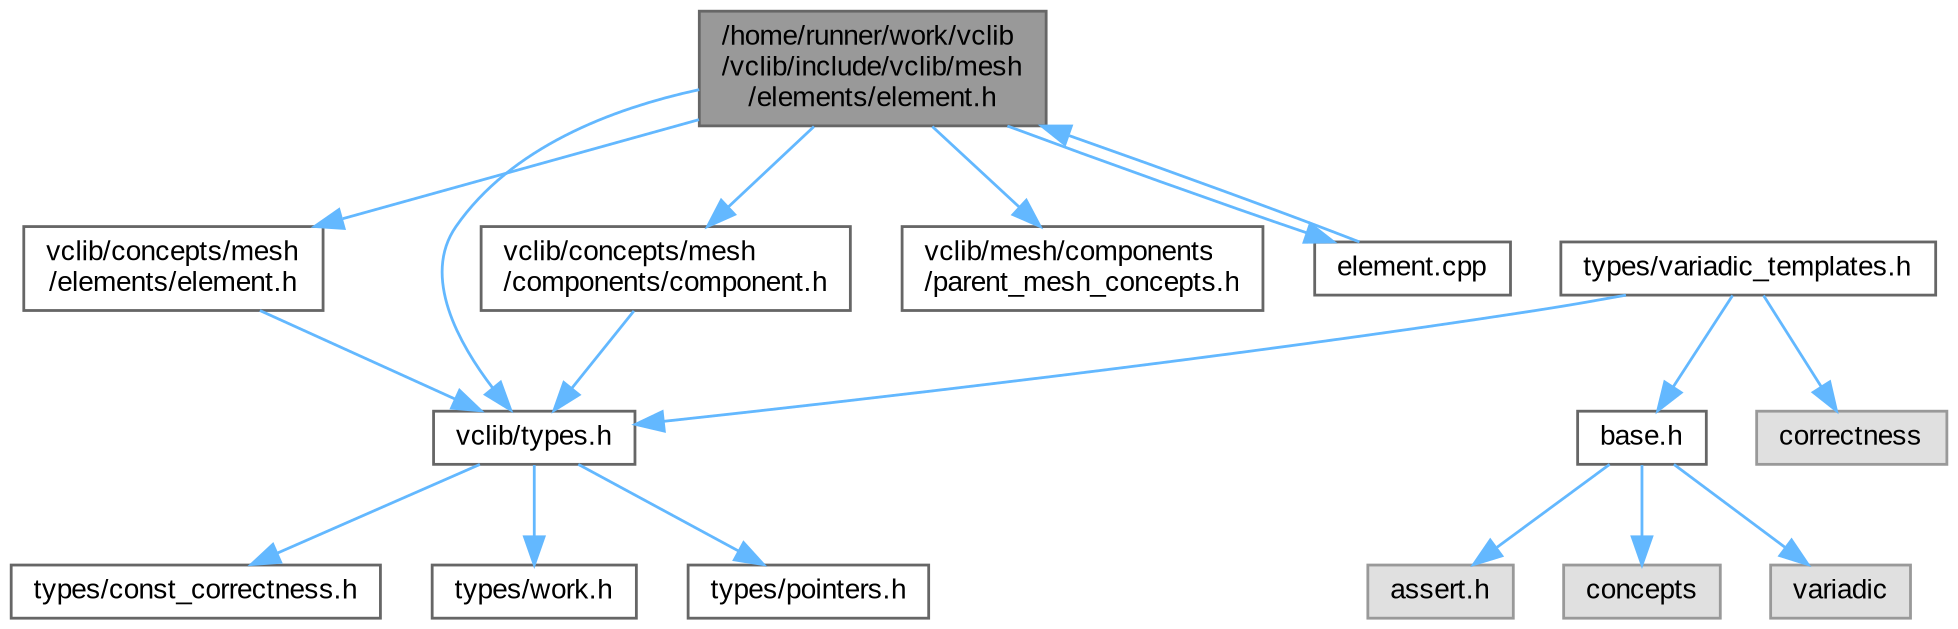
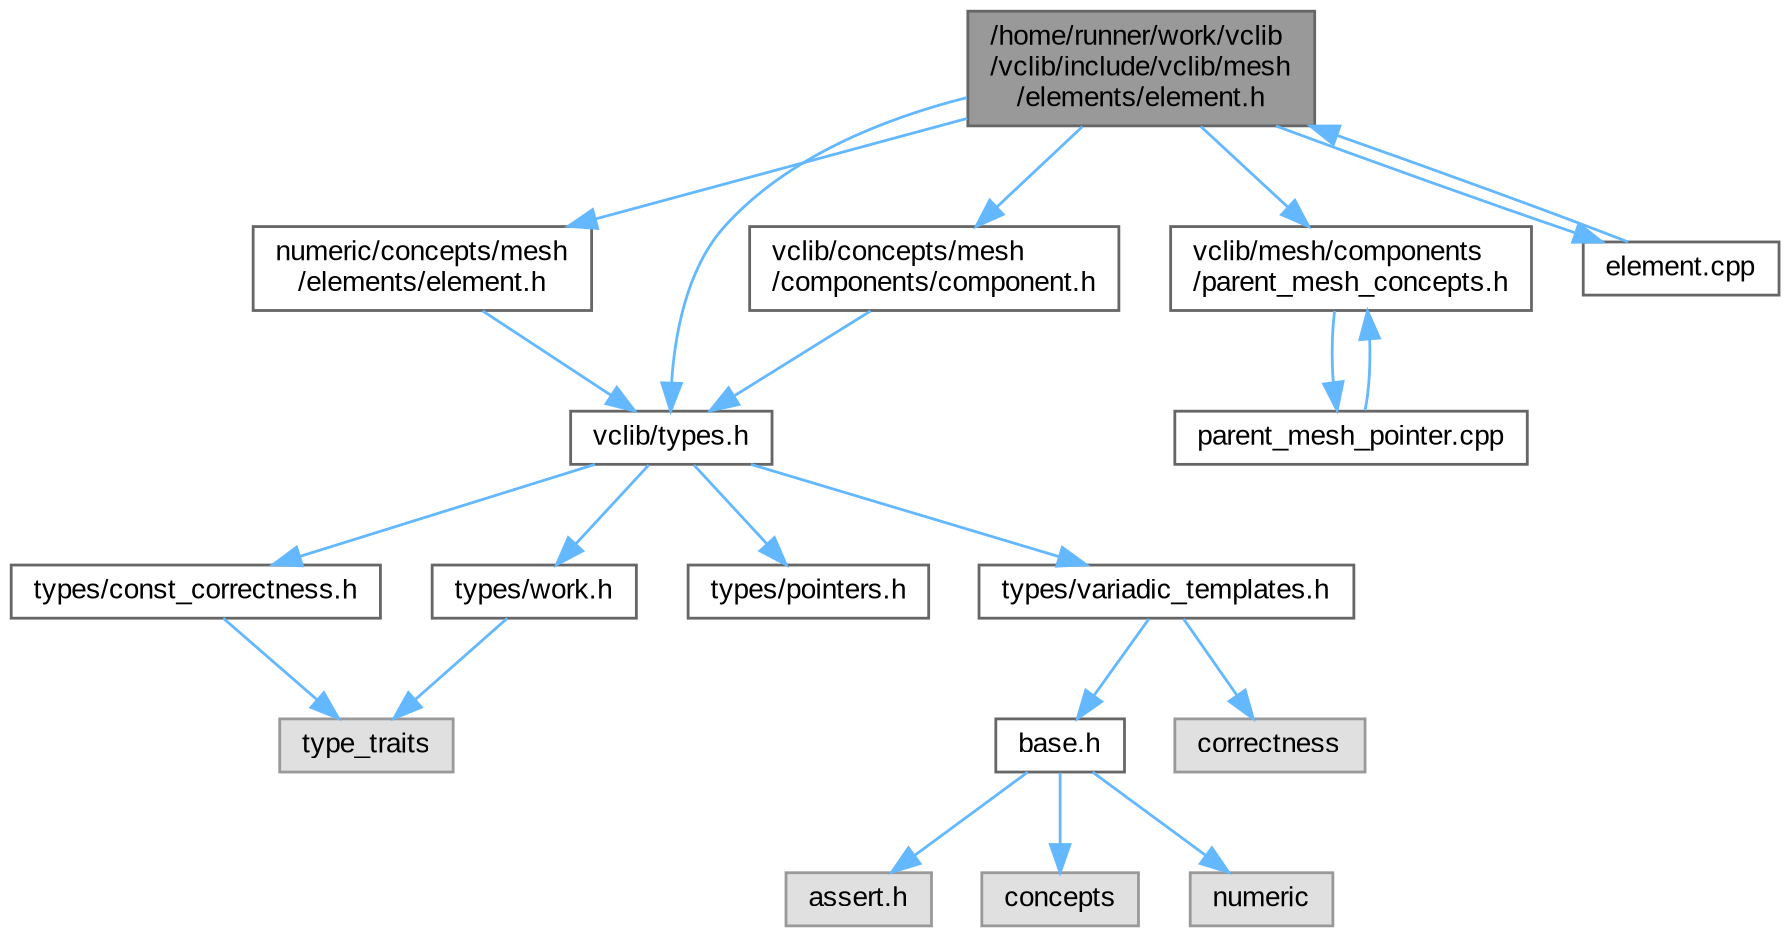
(173, 269) -> (422, 269)
(1146, 365) -> (905, 510)
none -> (1351, 438)
(1841, 592) -> (1262, 899)
none -> (366, 745)
